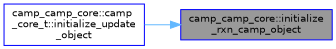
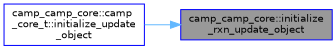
(256, 25) -> (256, 25)
